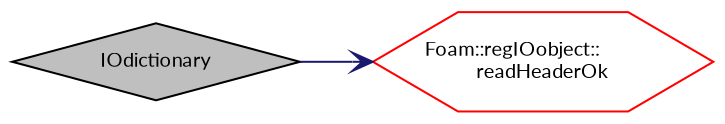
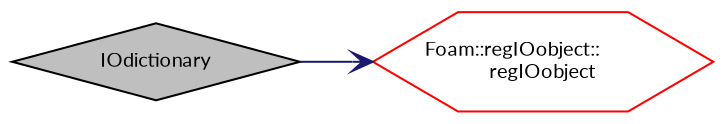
(543, 62) -> (543, 62)
